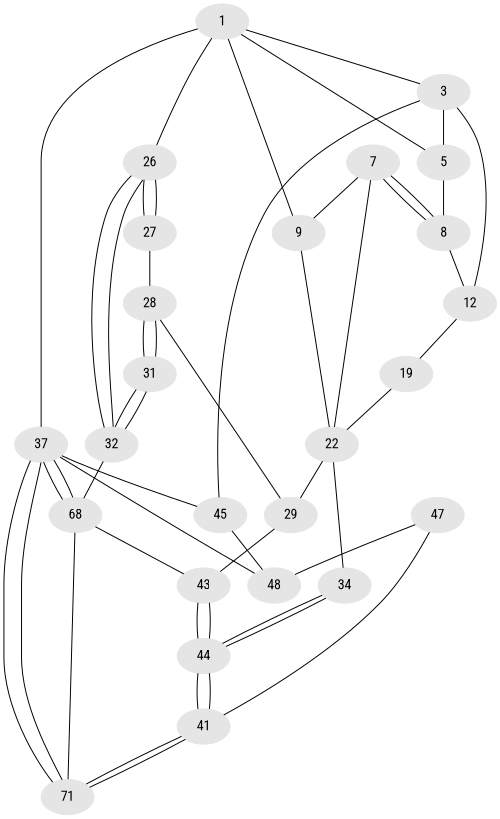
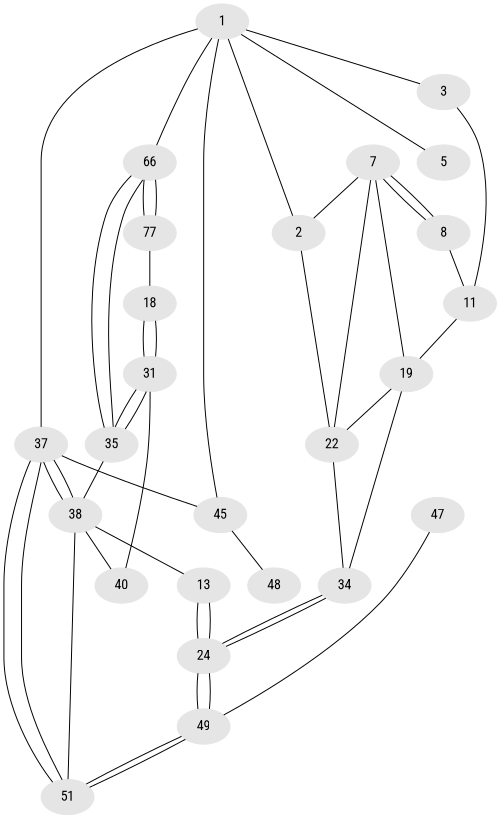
(444, 127) -> none
(150, 163) -> (150, 163)
(444, 198) -> none
(150, 233) -> (150, 233)
(299, 233) -> (299, 233)
(246, 257) -> (204, 268)
none -> (390, 268)
(150, 304) -> (150, 304)
(470, 304) -> (470, 304)
(112, 445) -> (112, 445)
none -> (375, 480)
(75, 515) -> (75, 515)
(291, 515) -> none
(157, 516) -> none
(355, 549) -> none
none -> (121, 586)
(204, 586) -> (204, 586)
(204, 656) -> (204, 656)
(204, 727) -> (204, 727)
(68, 797) -> (68, 797)
